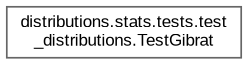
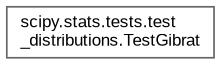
(124, 32) -> (110, 32)
